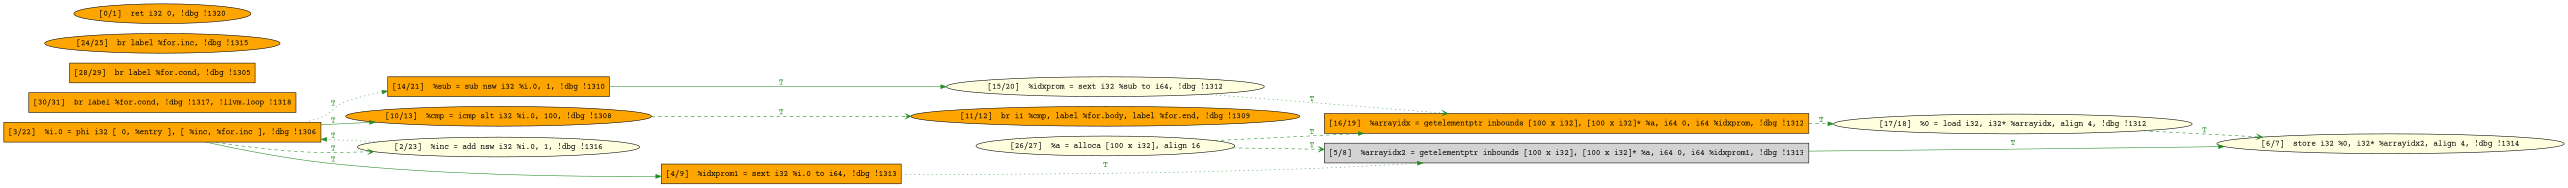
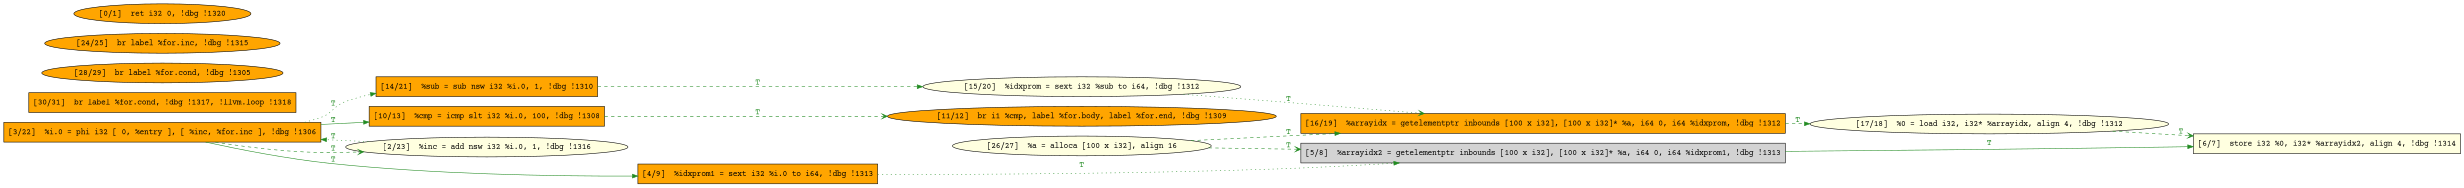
(162, 73) -> (162, 73)
(775, 87) -> (757, 87)
(499, 116) -> (487, 116)
(2391, 144) -> (2327, 144)
